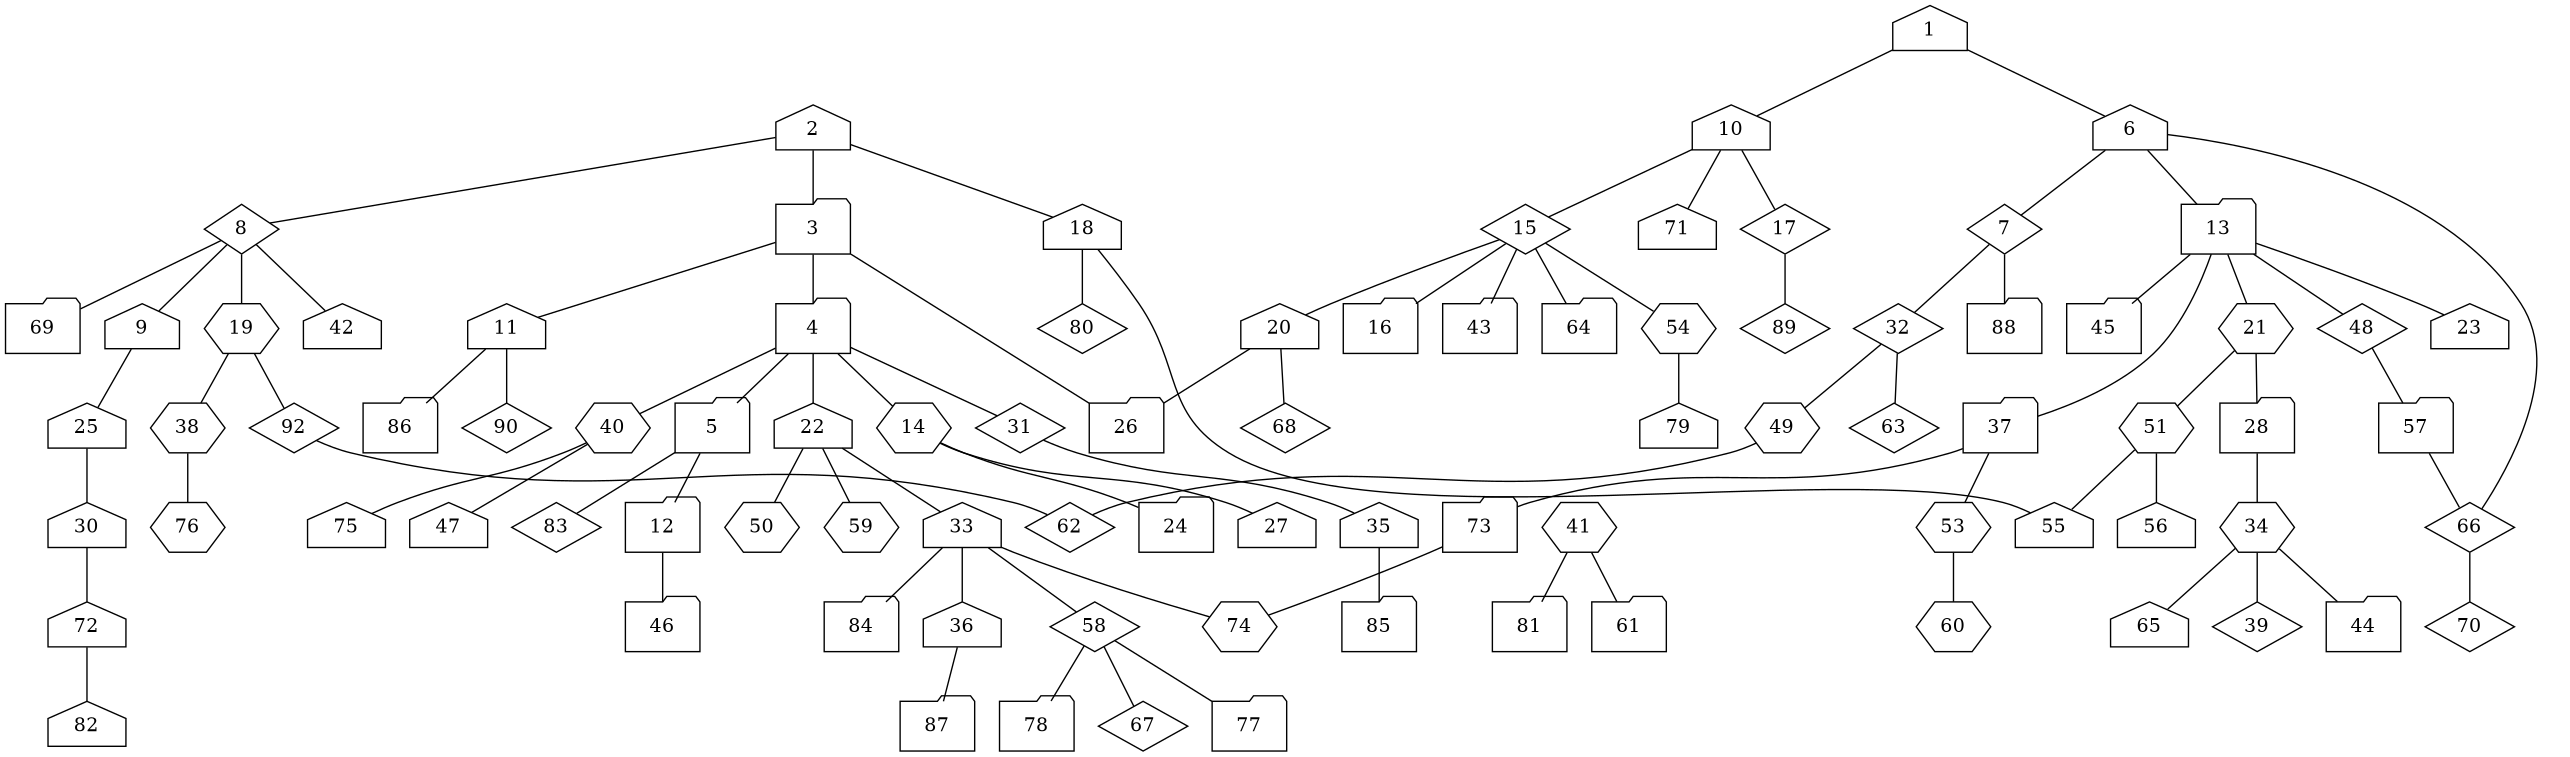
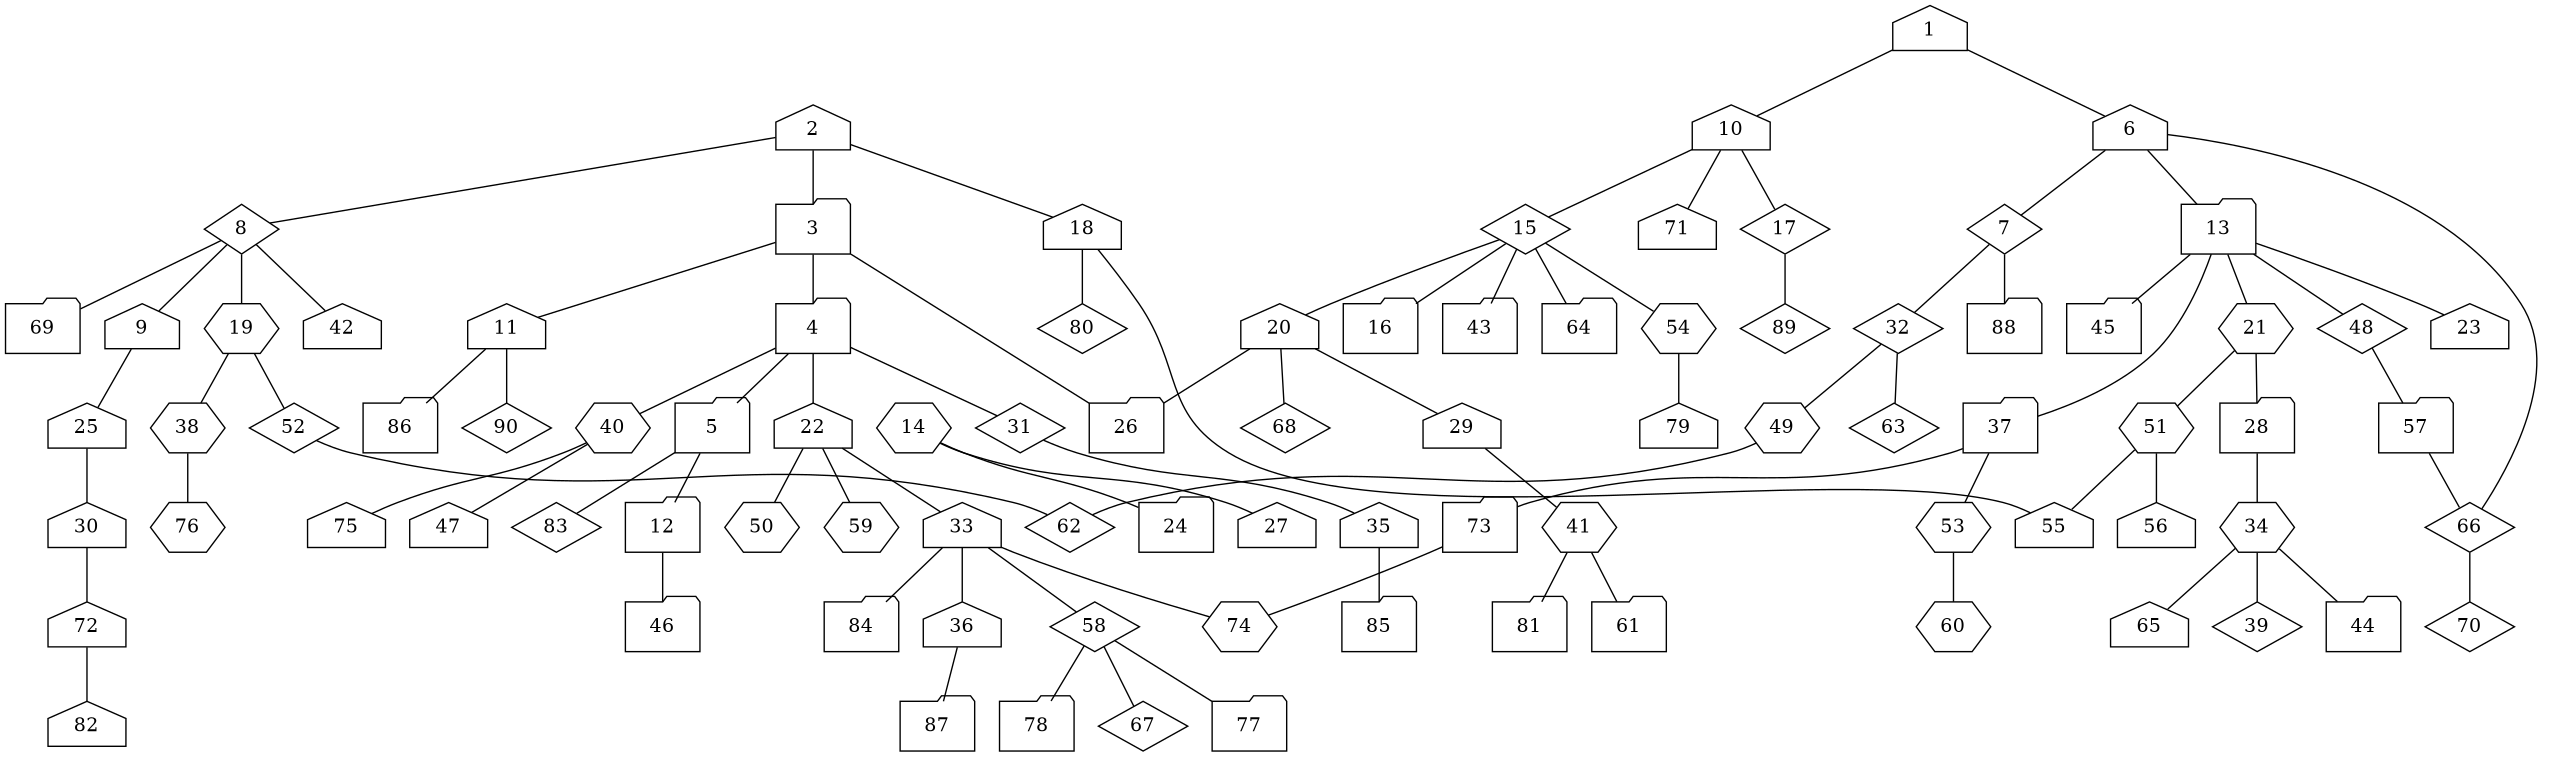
(865, 380) -> none
(294, 428) -> (294, 428)
none -> (1462, 428)
